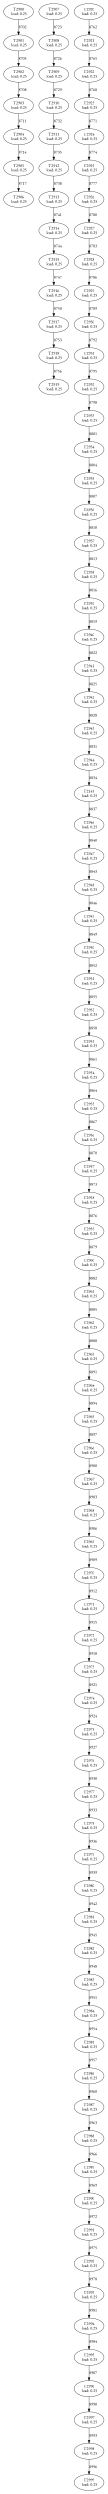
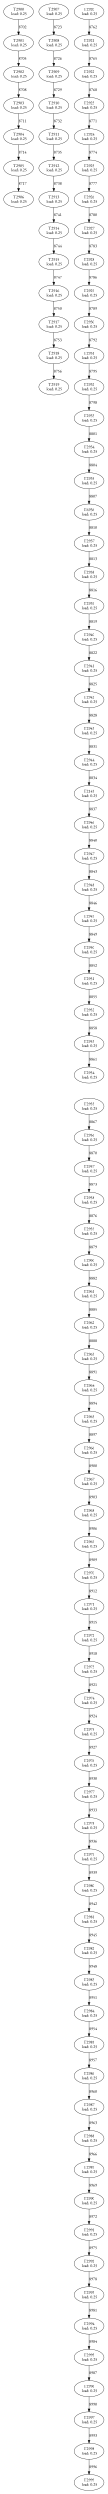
(89, 1089) -> none
